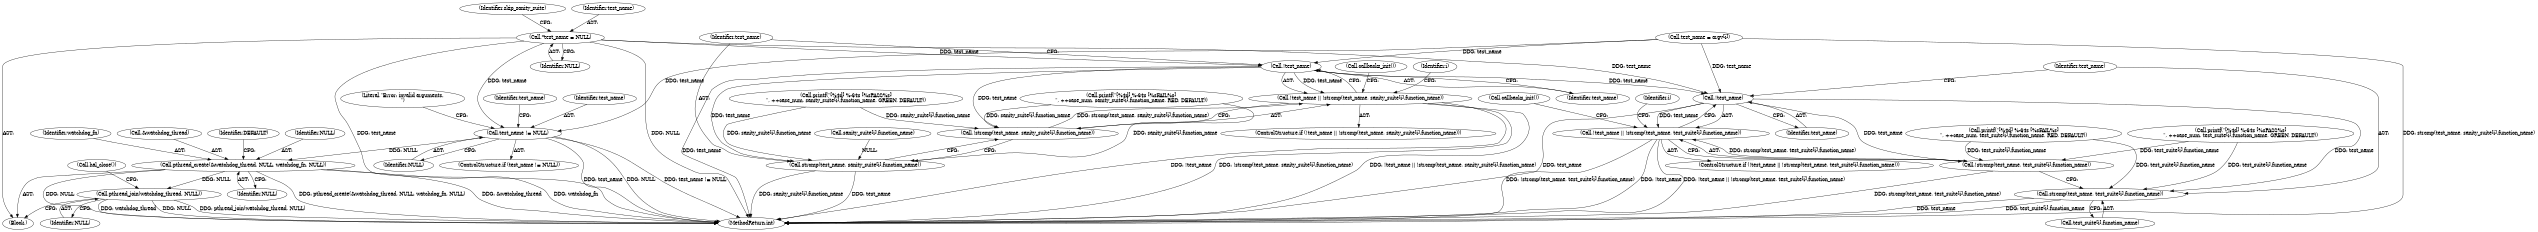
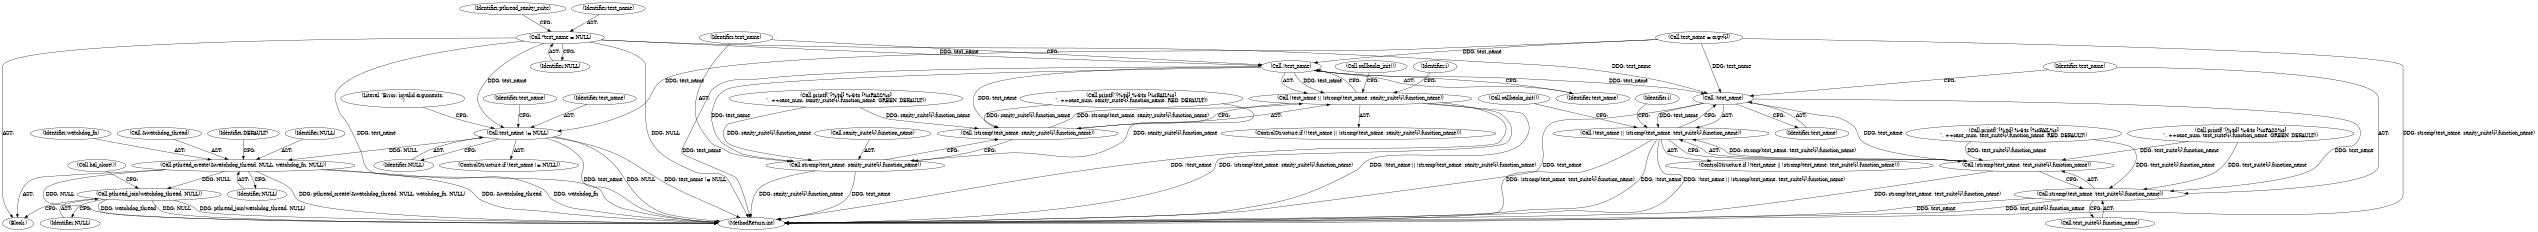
(513, 9) -> (513, 9)
(871, 151) -> (871, 151)
none -> (2081, 178)
